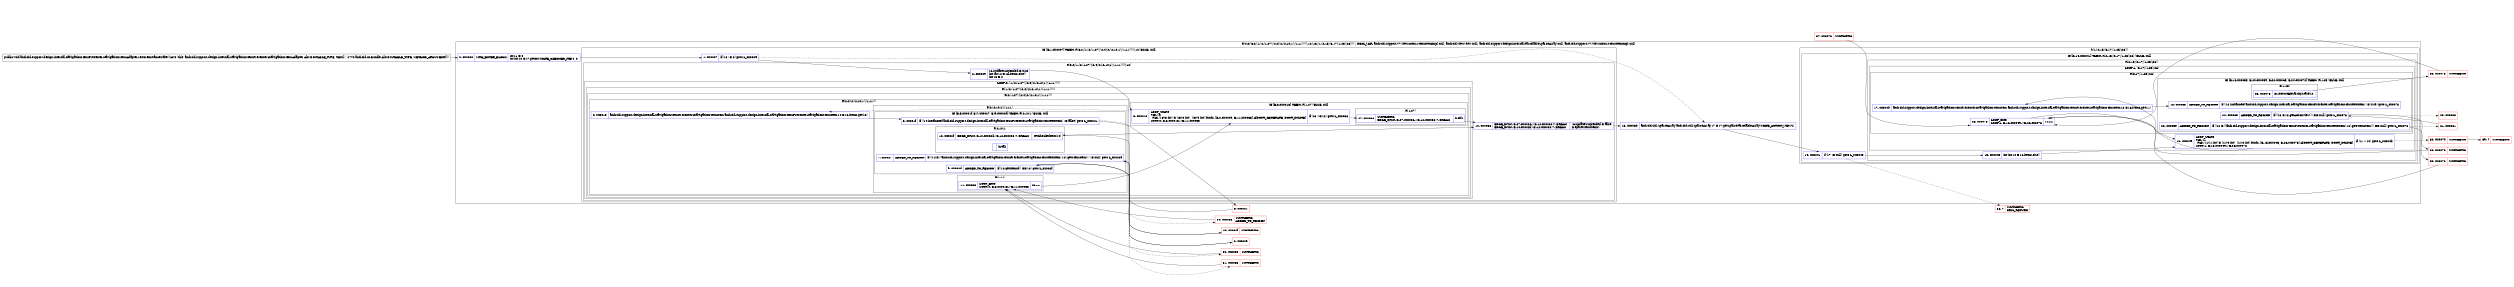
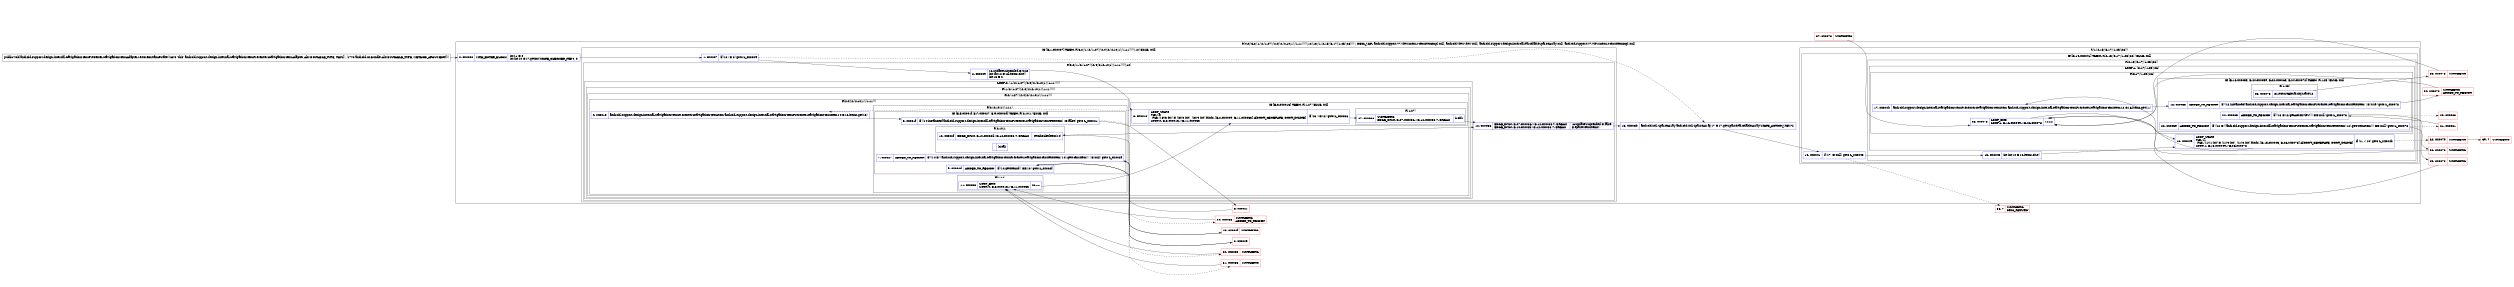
none -> (2448, 92)
